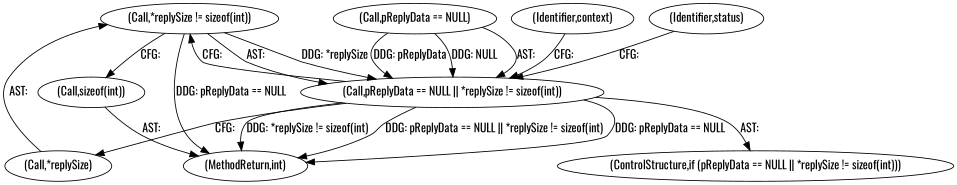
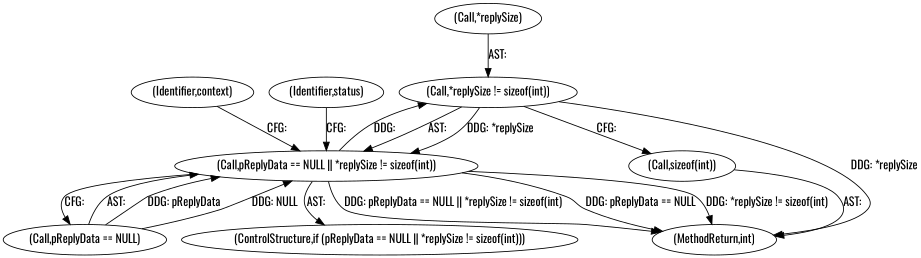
(214, 55) -> (386, 129)
(231, 92) -> (884, 166)
(224, 121) -> (118, 182)
